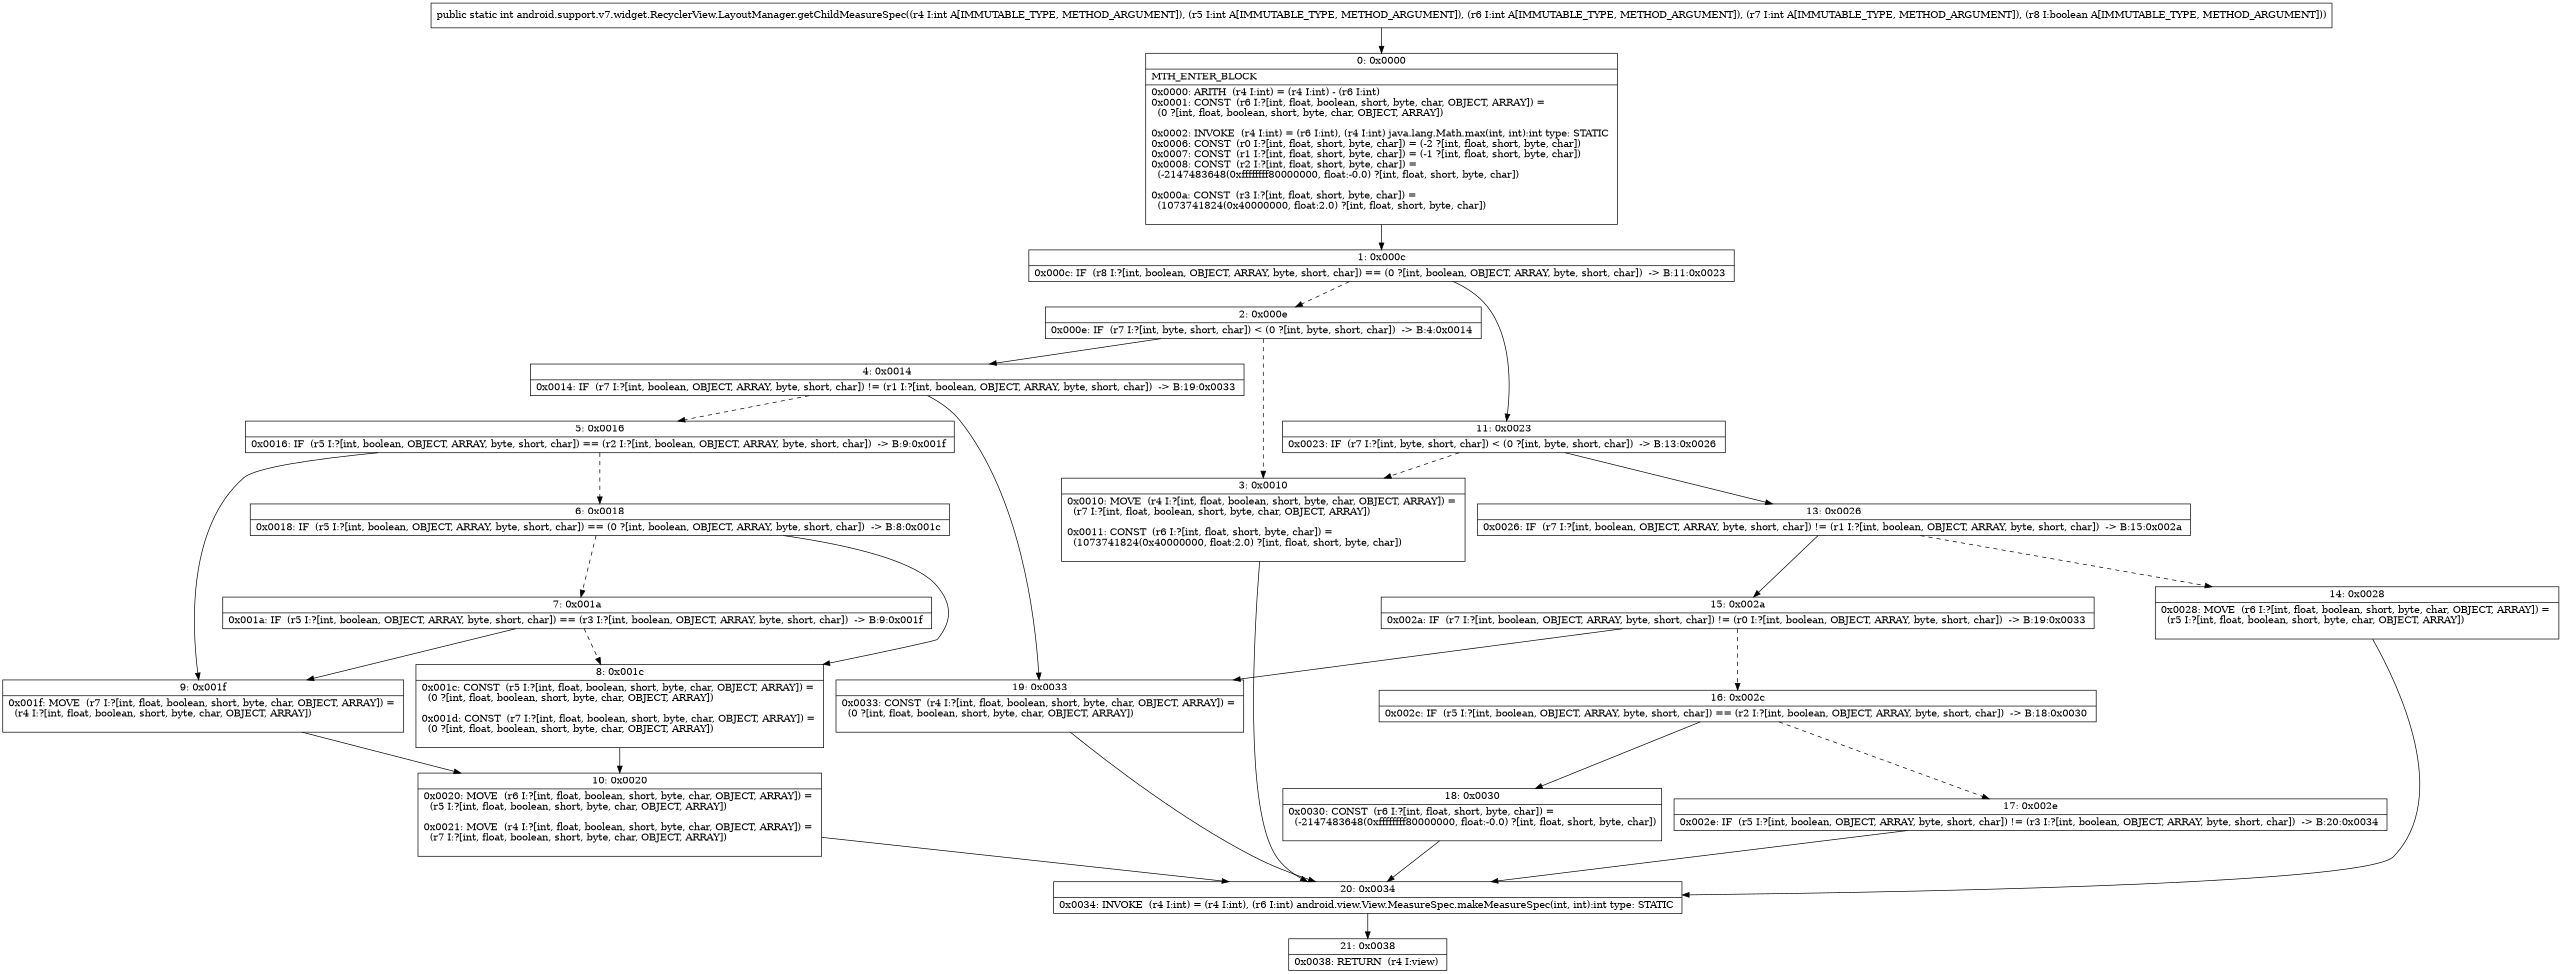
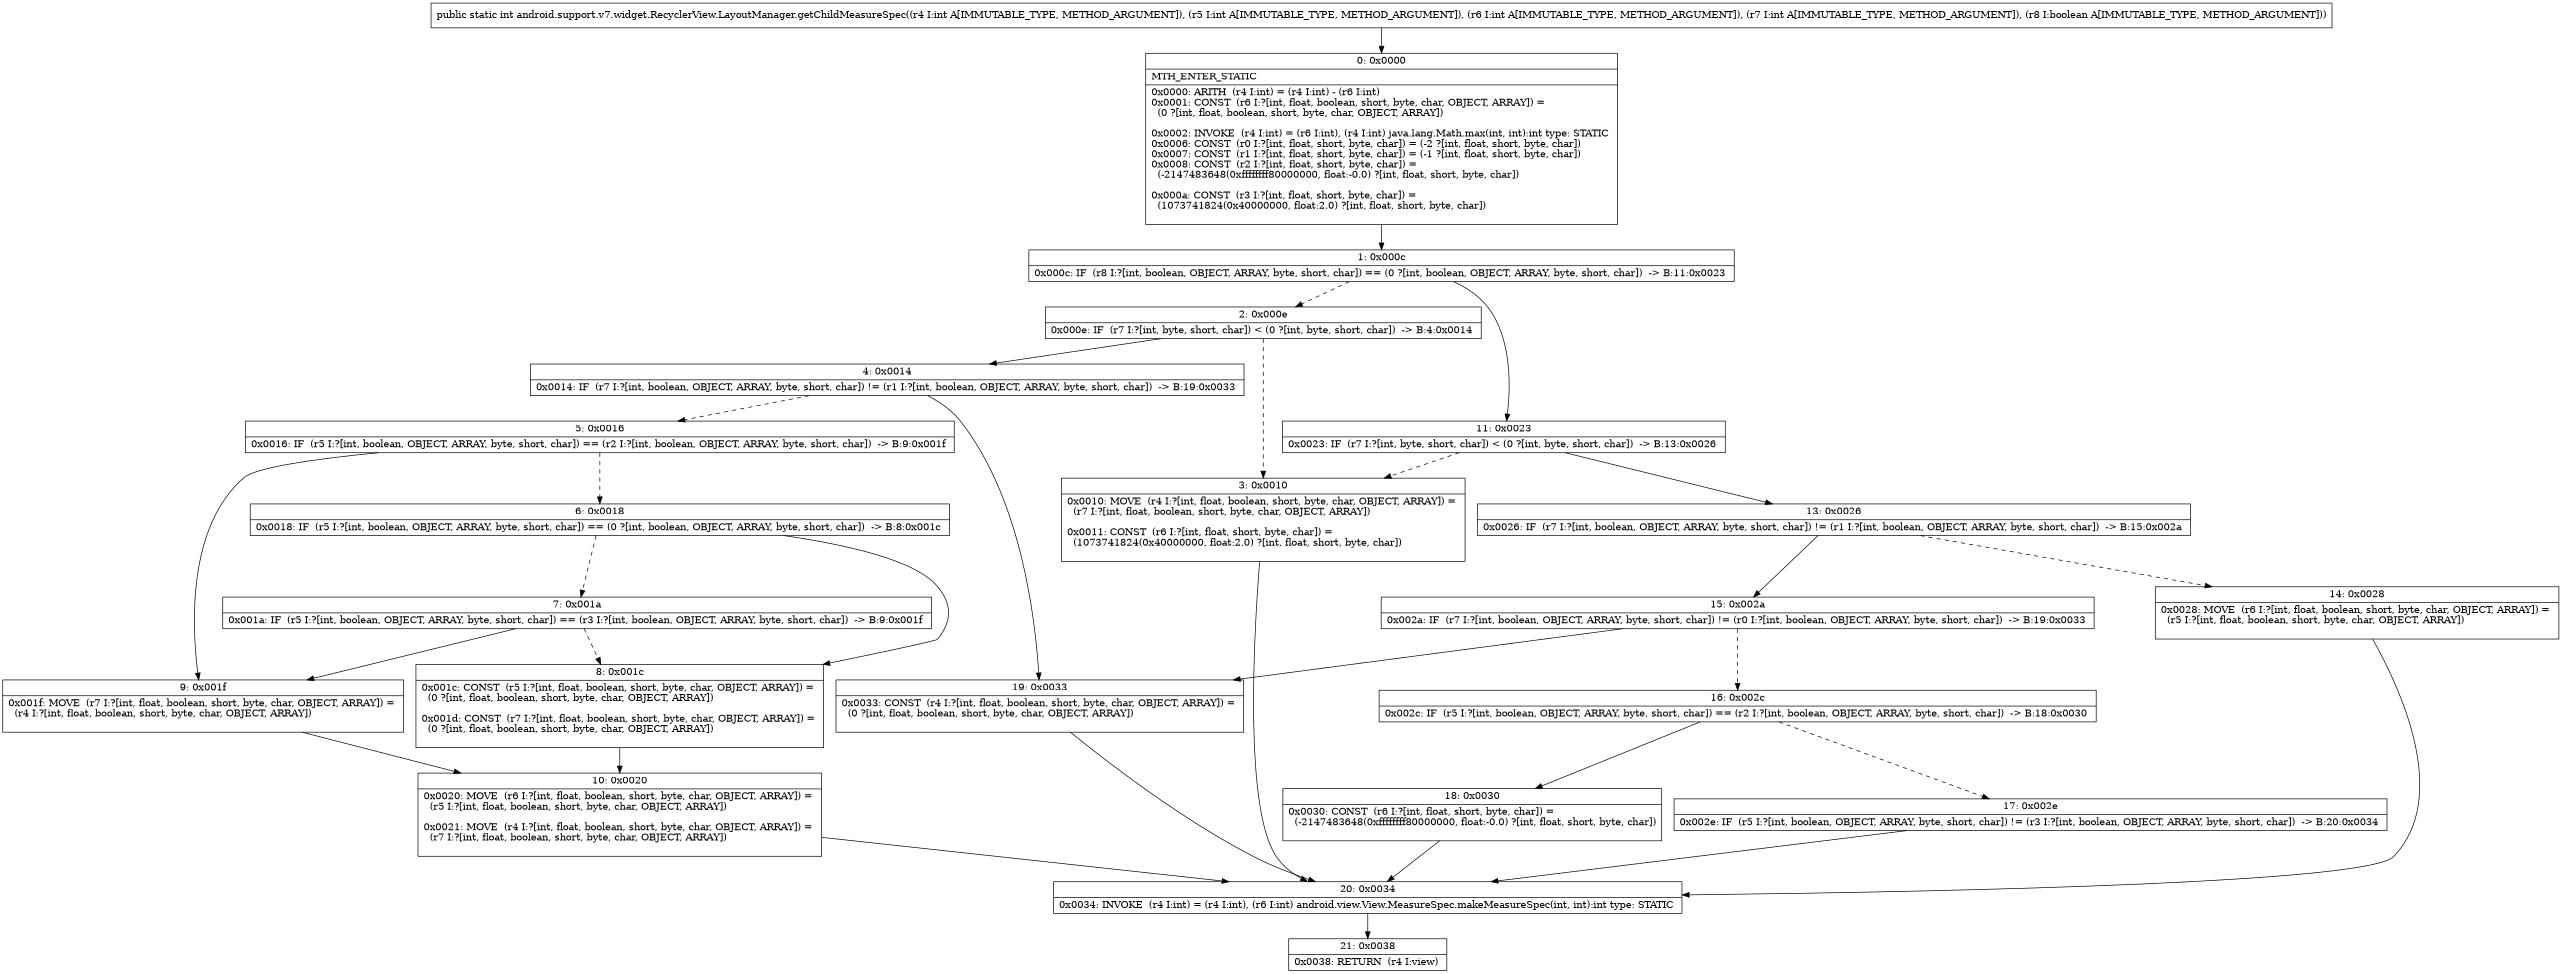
(1204, 77) -> (1204, 77)
